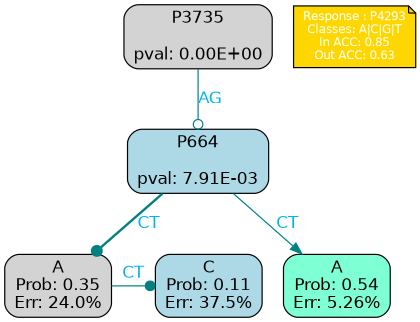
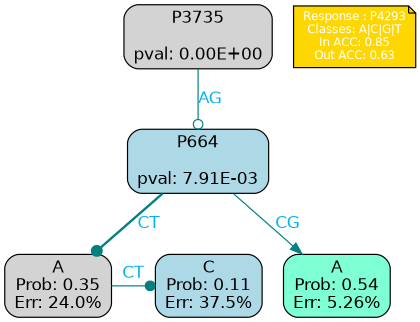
(288, 224) -> (288, 224)
